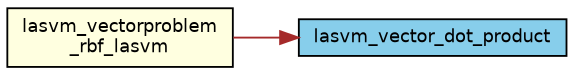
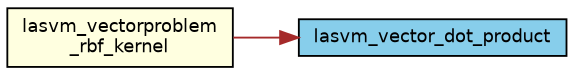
(120, 38) -> (120, 38)
